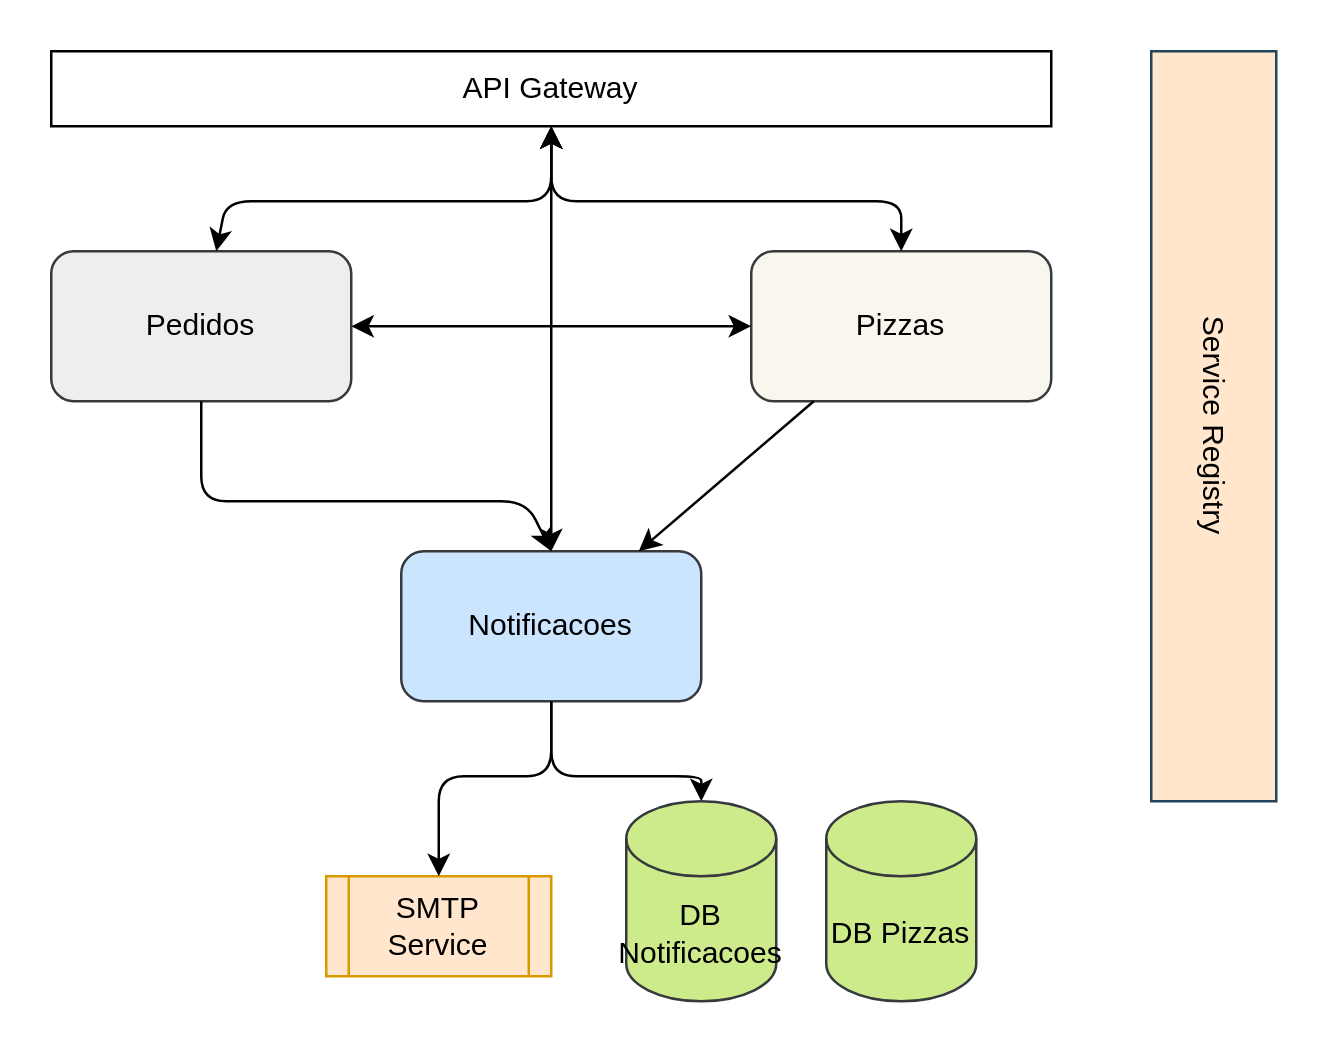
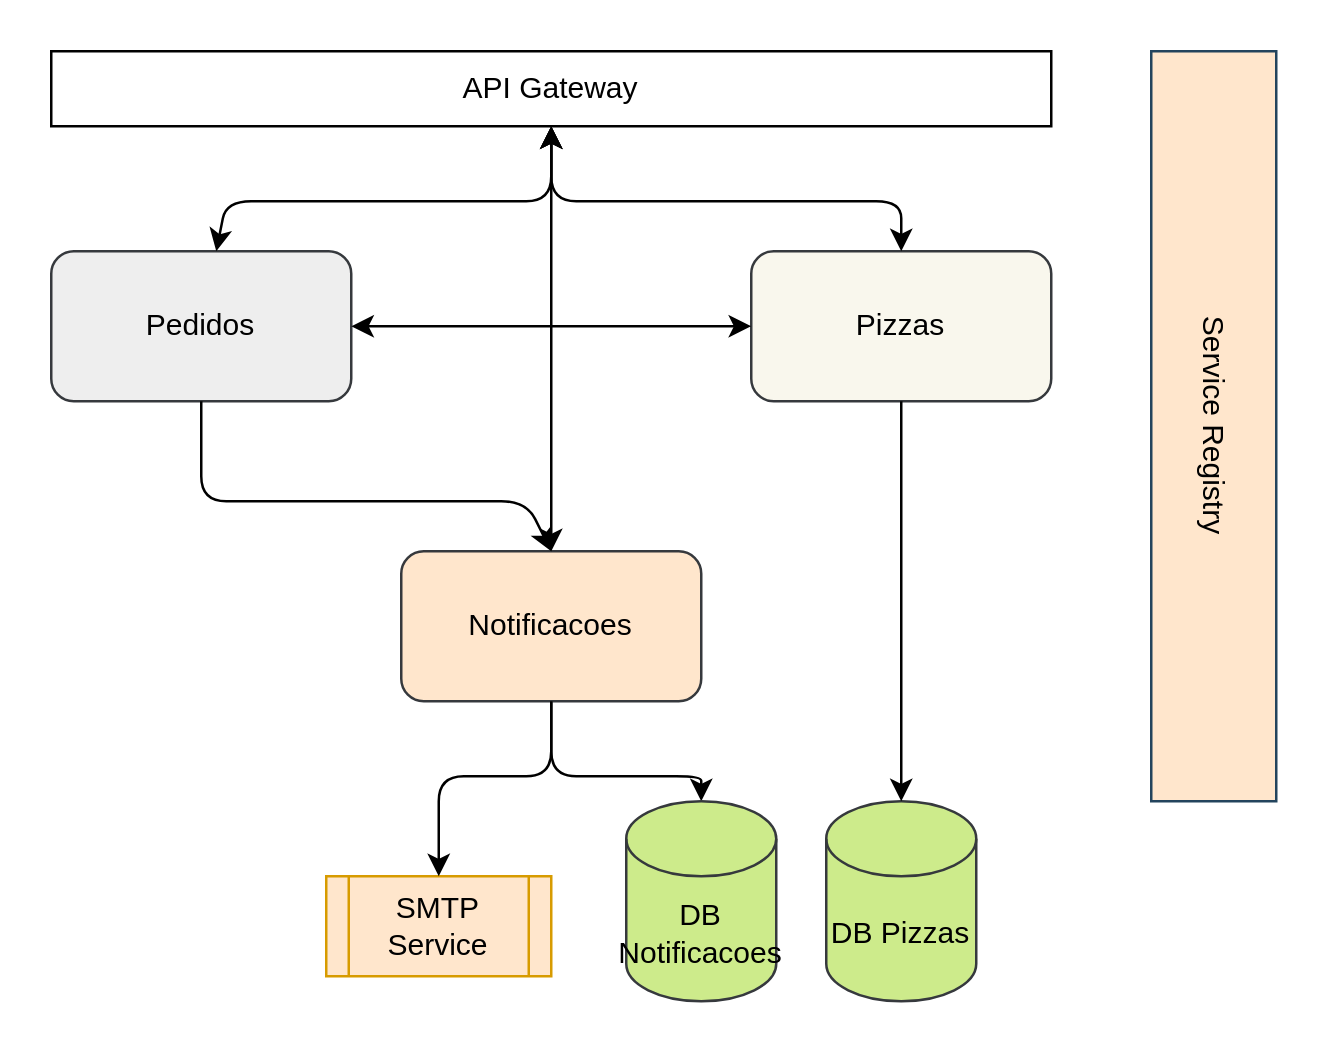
(732, 471) -> (901, 593)
(551, 626) -> (551, 626)
